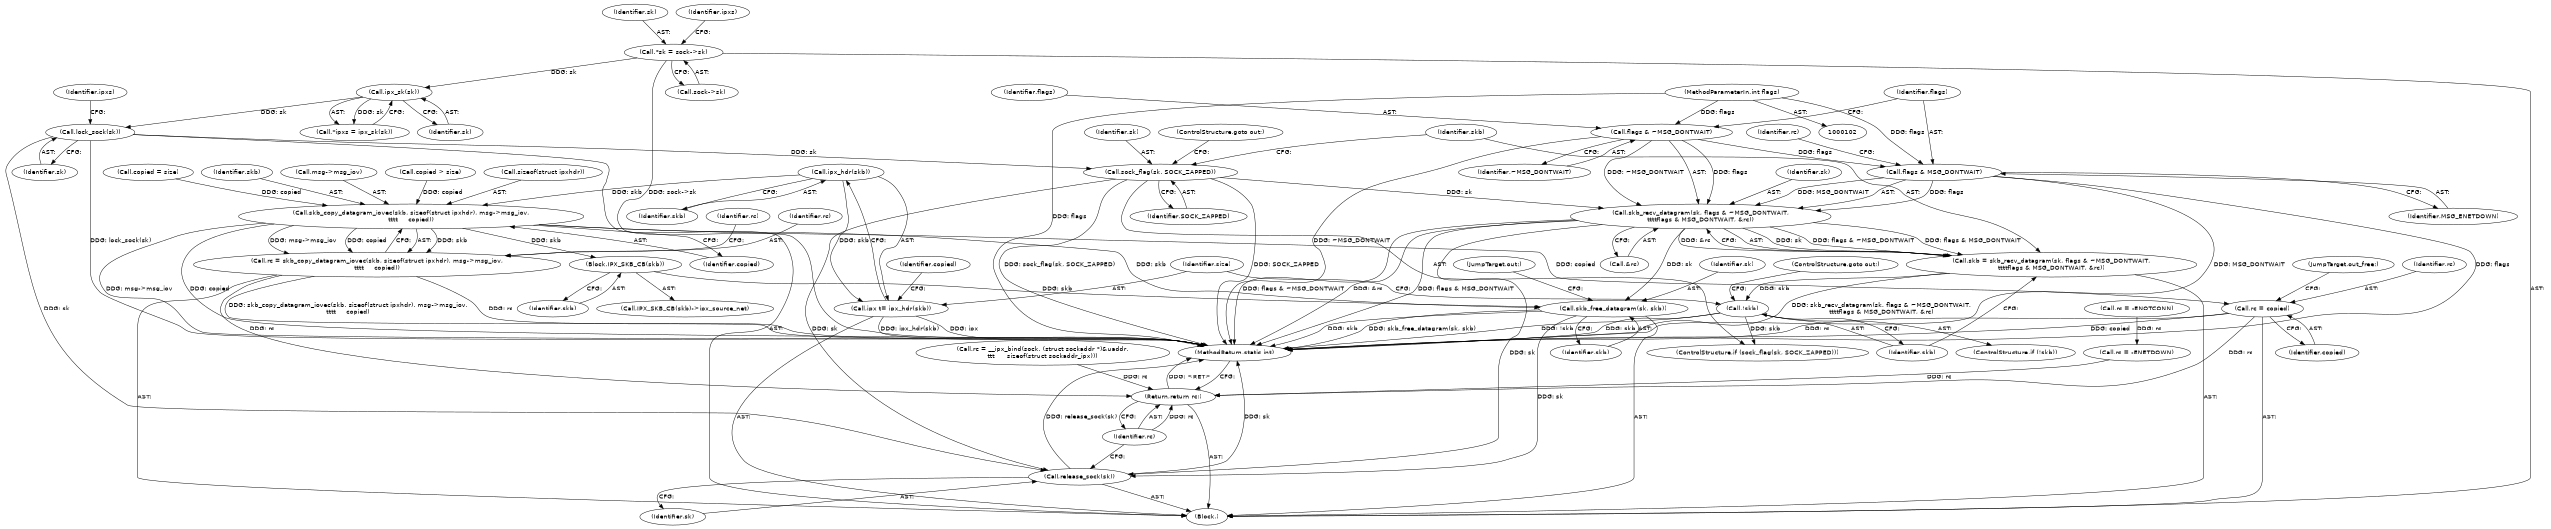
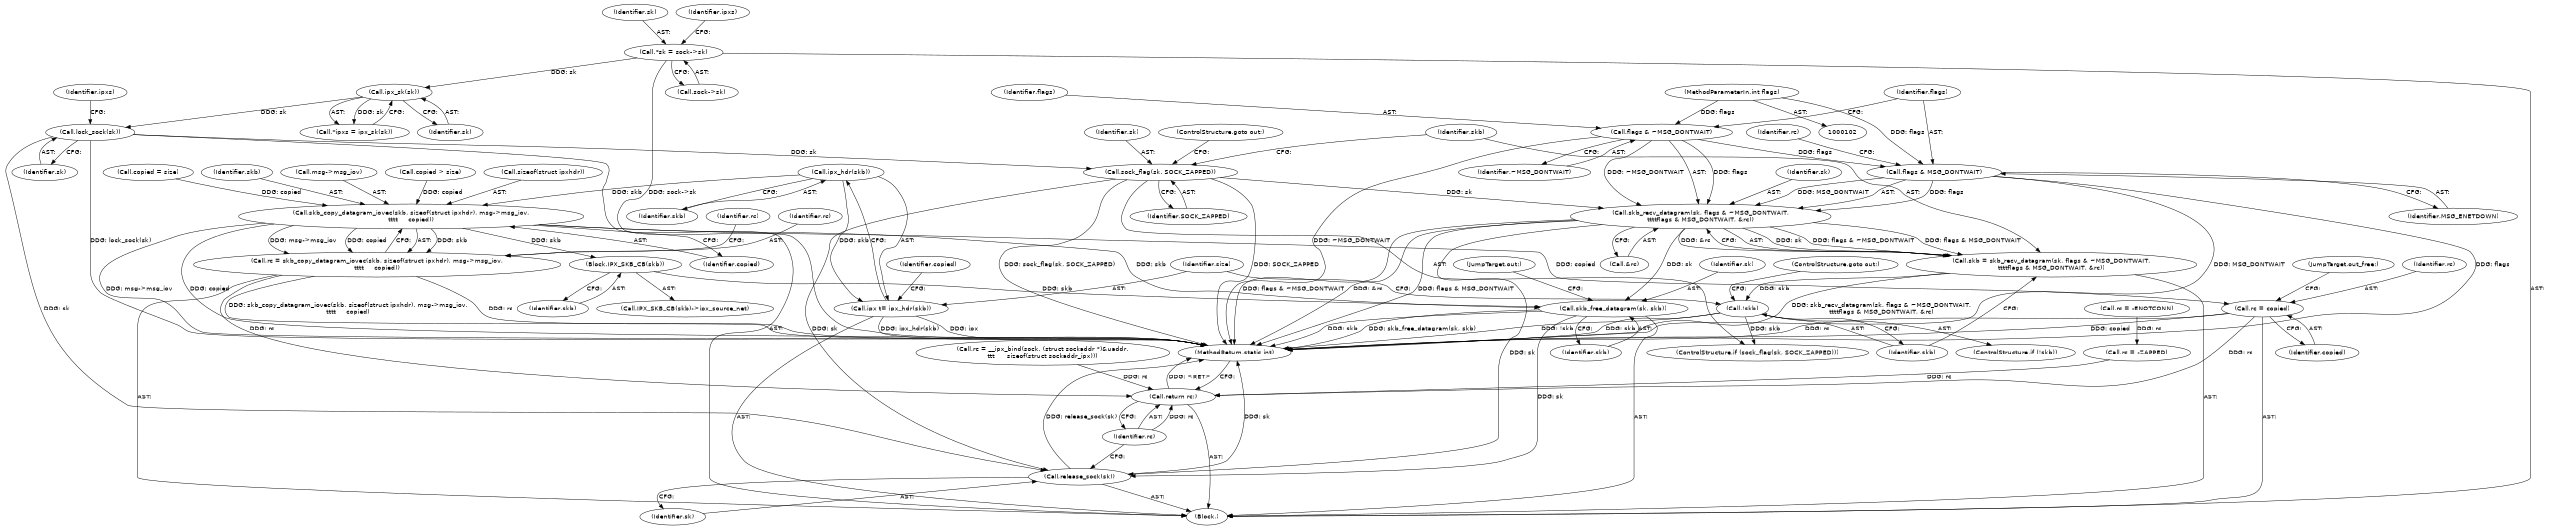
(1154, 111) -> none
(2137, 353) -> (2137, 353)
(1173, 397) -> (1173, 397)
